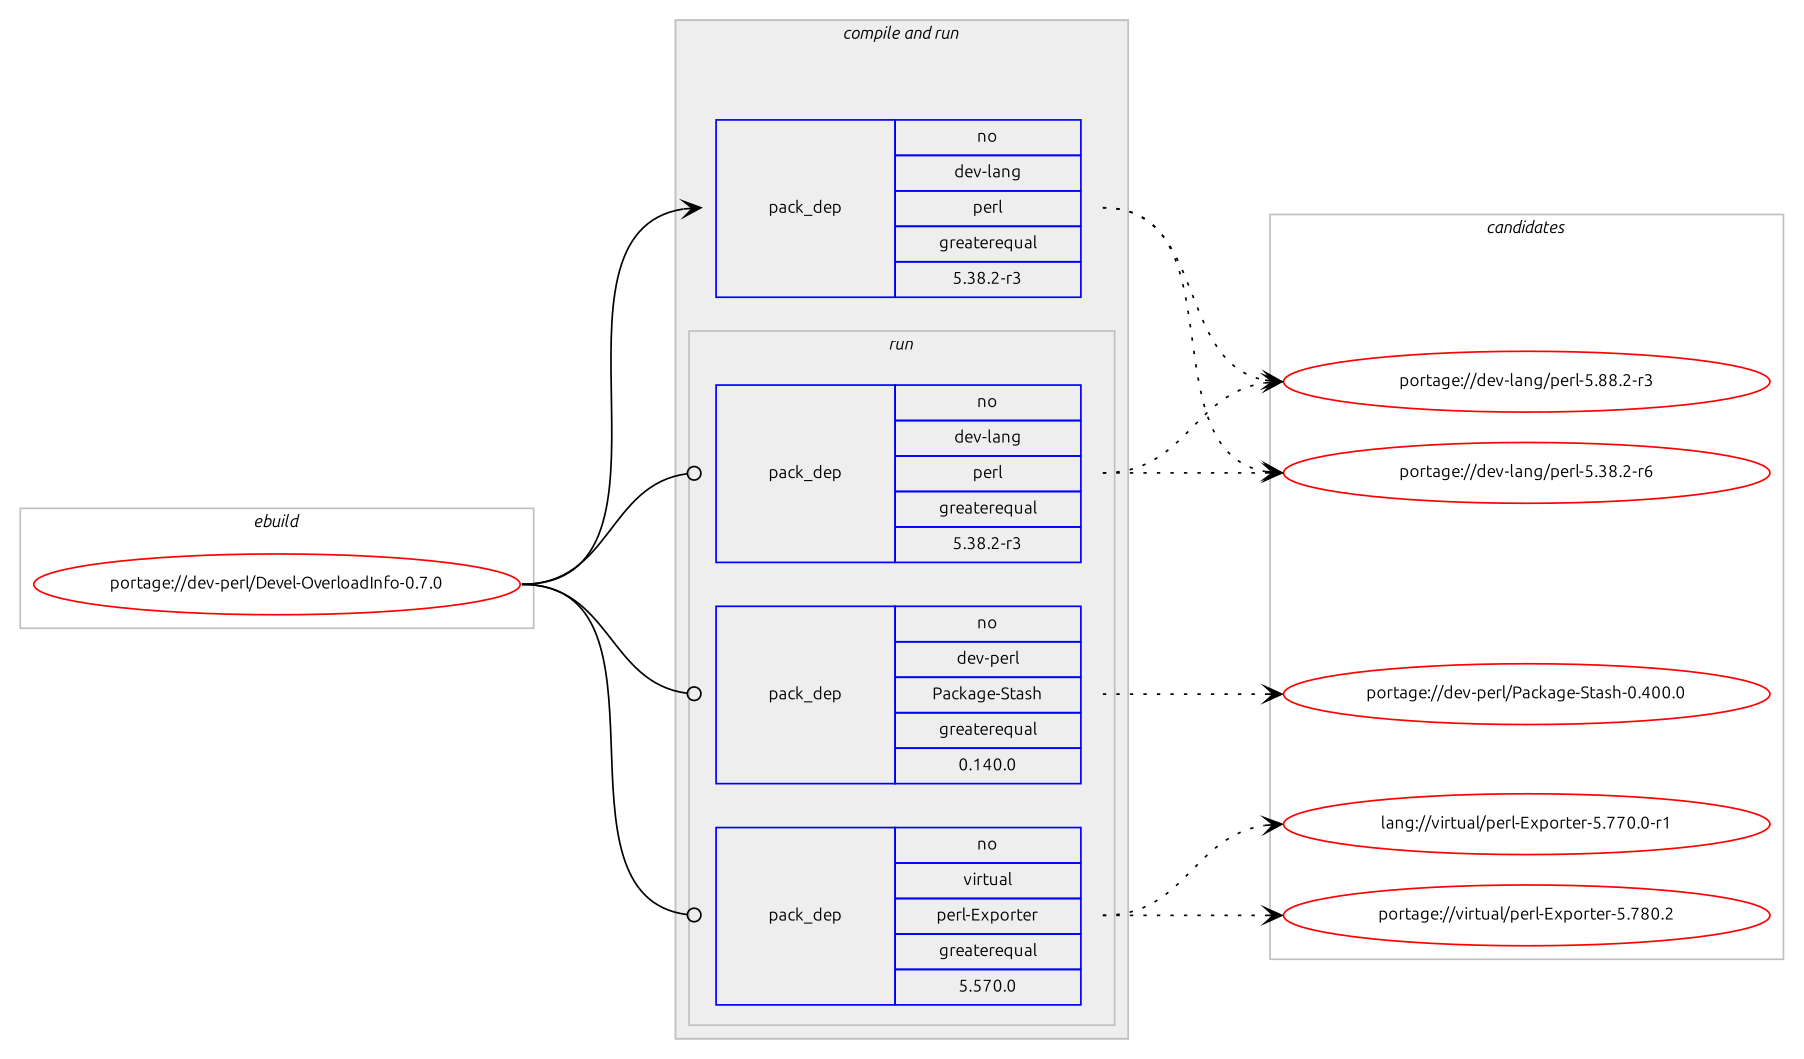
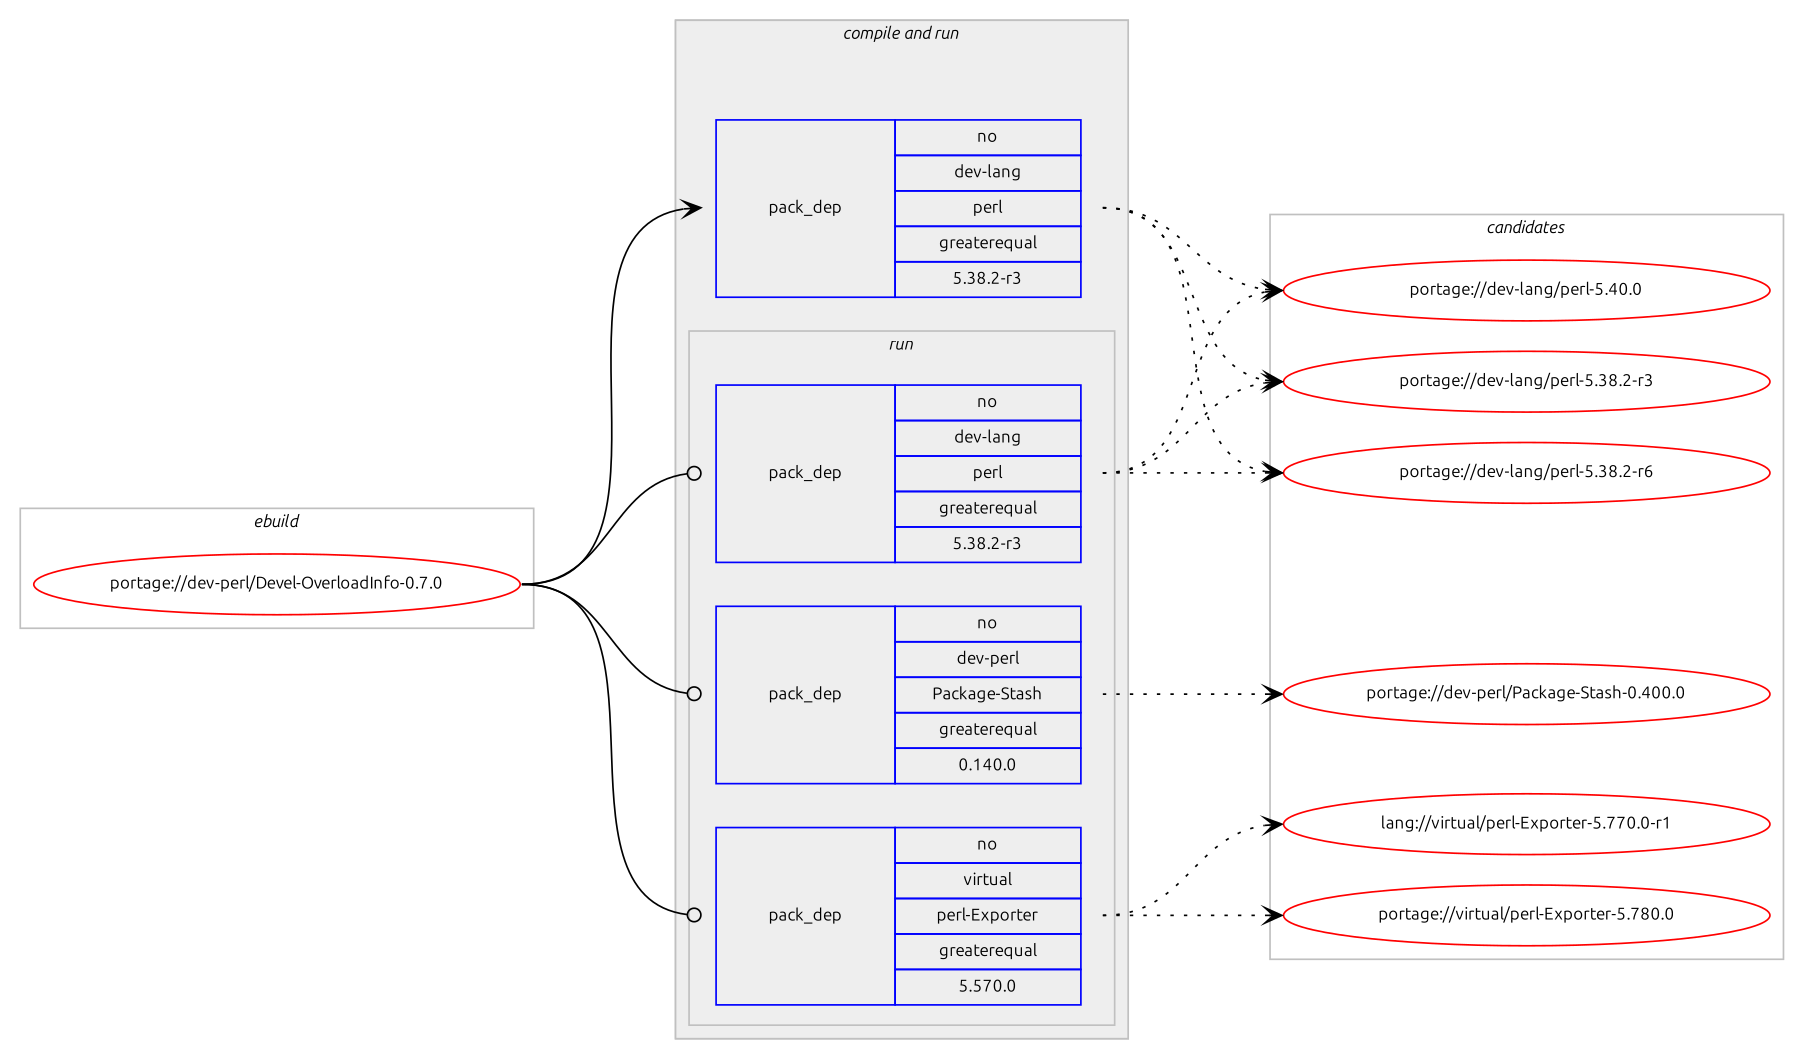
none -> (1527, 290)
(1527, 382) -> (1527, 382)
(1527, 915) -> (1527, 915)
